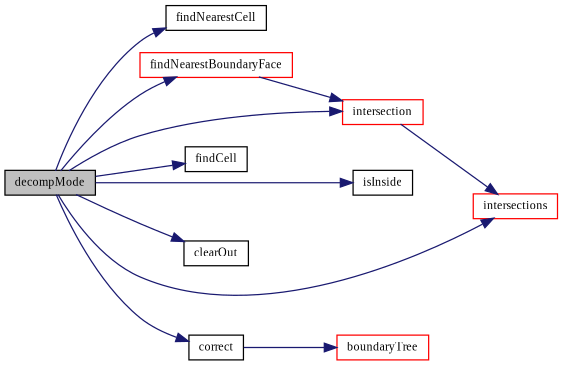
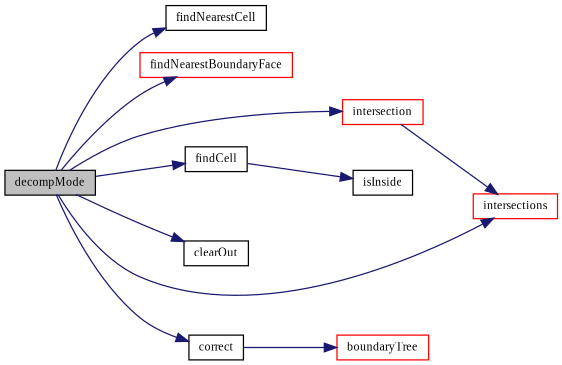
(295, 87) -> none
(218, 183) -> (294, 170)
